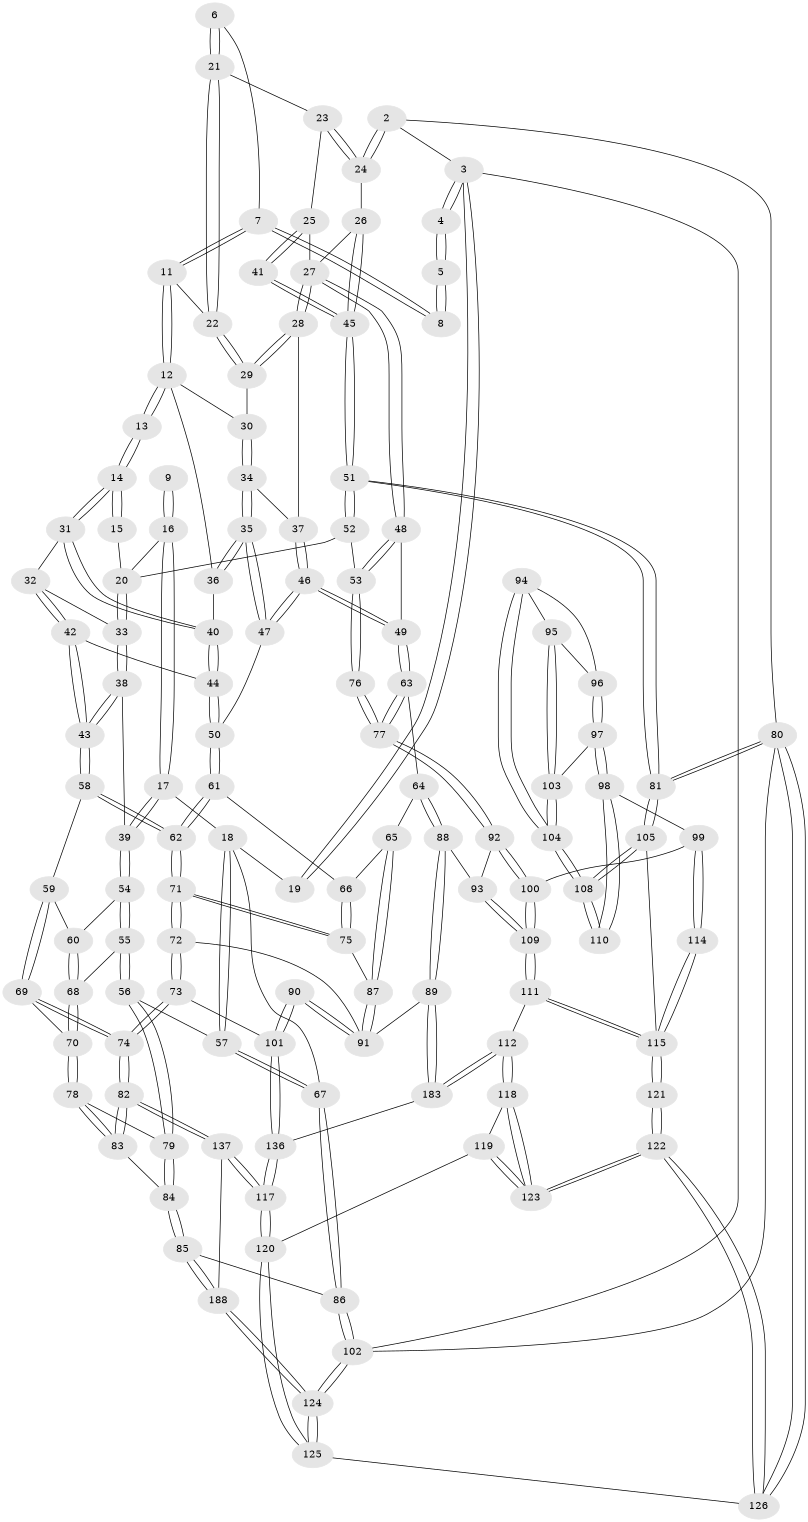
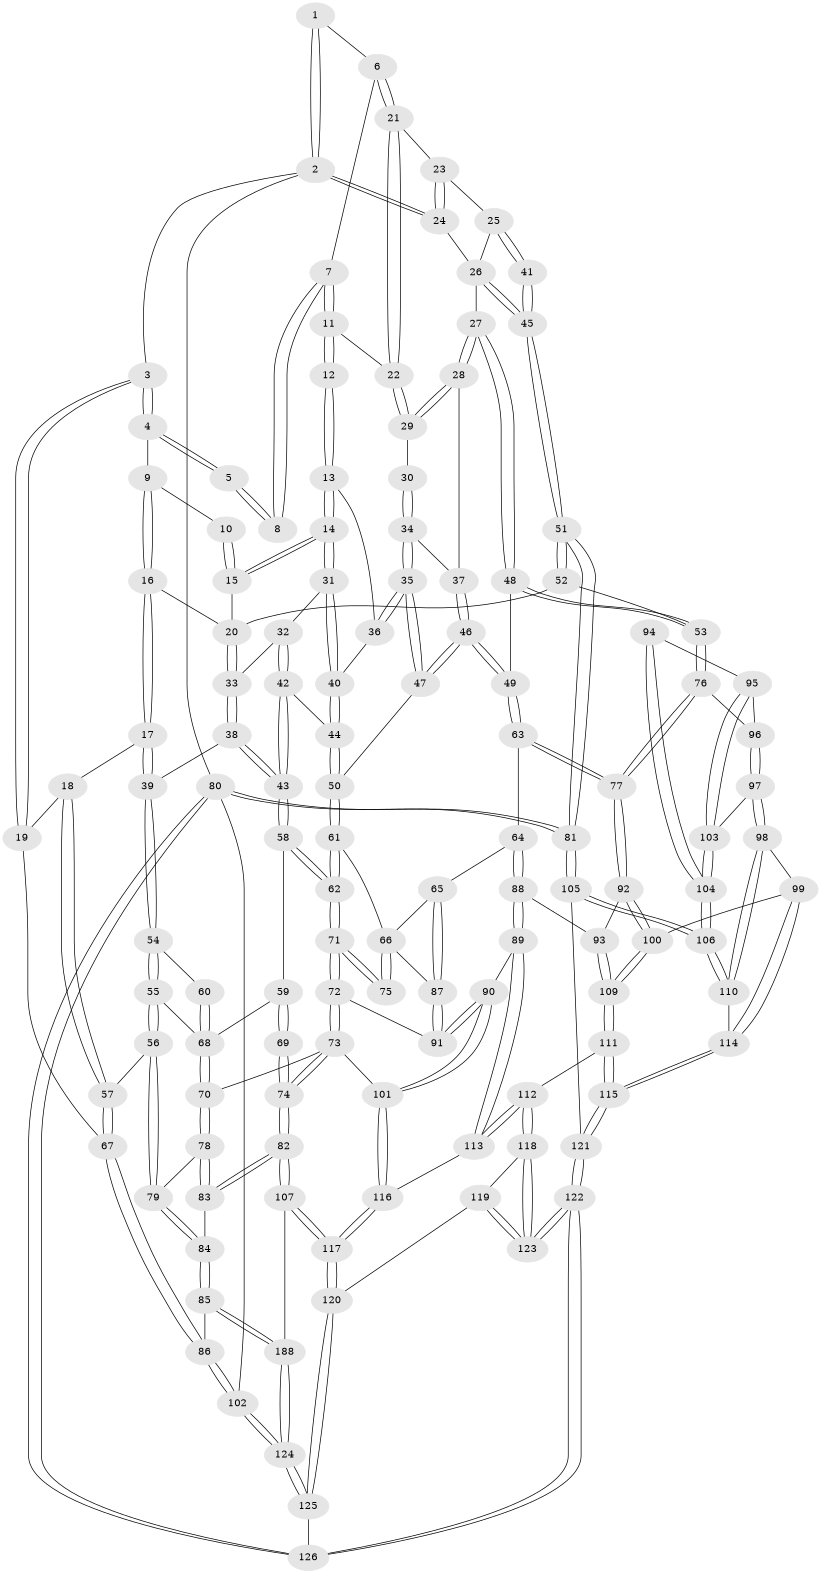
none -> (316, 16)
(310, 247) -> (485, 247)
(207, 401) -> none
none -> (148, 453)
(197, 477) -> (365, 552)
none -> (226, 530)
(579, 621) -> (725, 707)
(738, 798) -> none
(584, 890) -> (706, 941)
(61, 915) -> (249, 1015)
(651, 941) -> (576, 1018)
(360, 967) -> (412, 967)
(256, 976) -> (29, 1003)
(47, 1018) -> (271, 1071)
(398, 1018) -> (504, 967)
none -> (729, 1018)
(432, 1095) -> (474, 1147)
(222, 1147) -> (285, 1198)
(276, 1147) -> (383, 1198)
